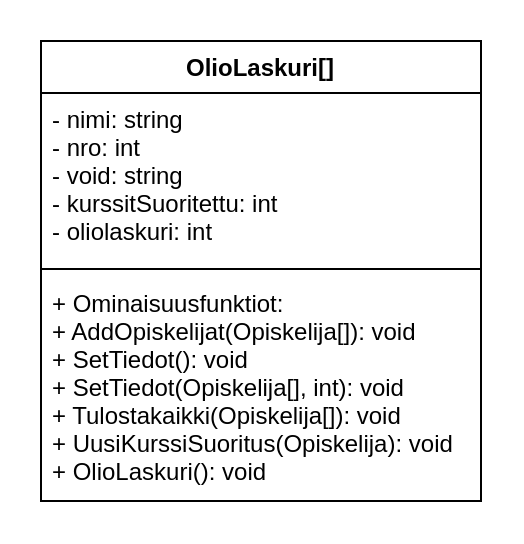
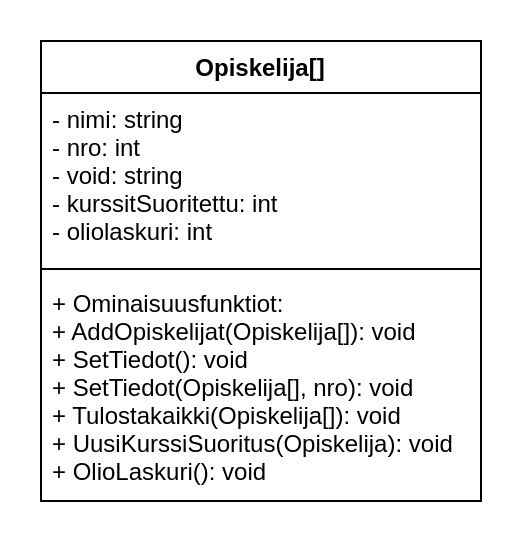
(260, 68) -> (260, 68)
(178, 304) -> (178, 304)
